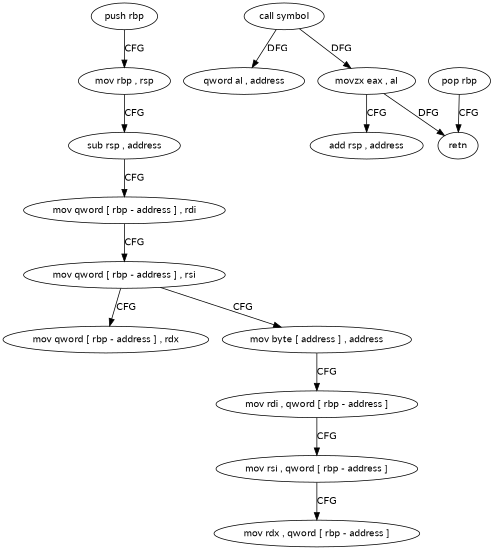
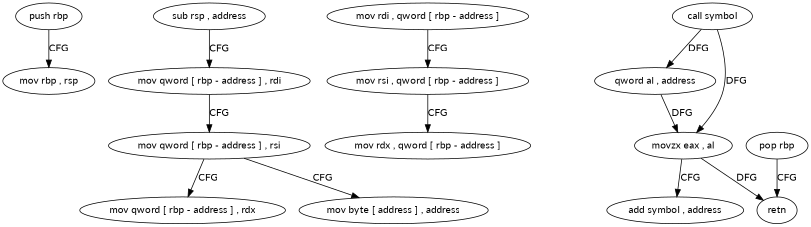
(124, 110) -> none
none -> (668, 110)
(367, 146) -> (675, 210)
(317, 368) -> none
